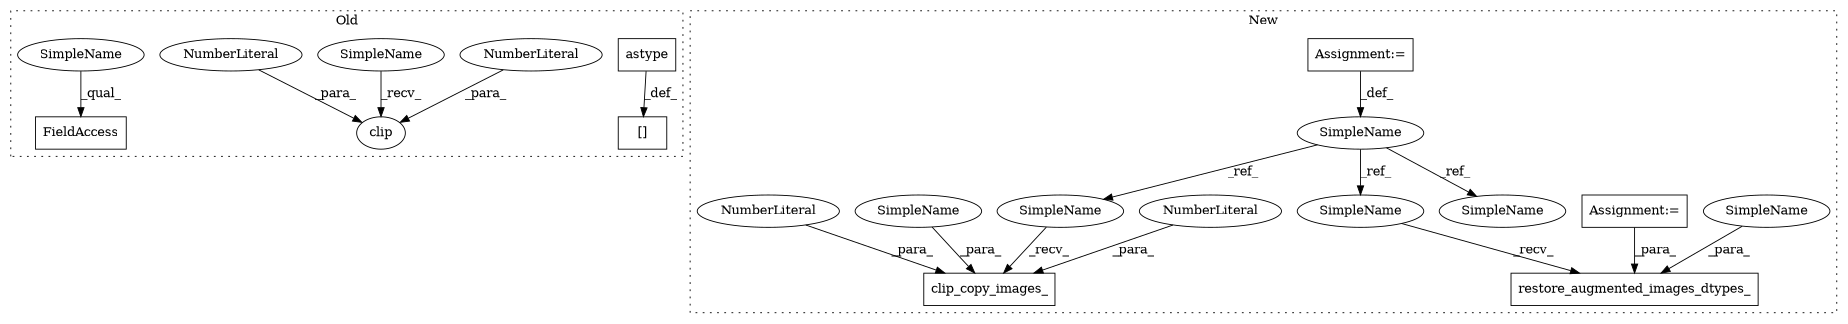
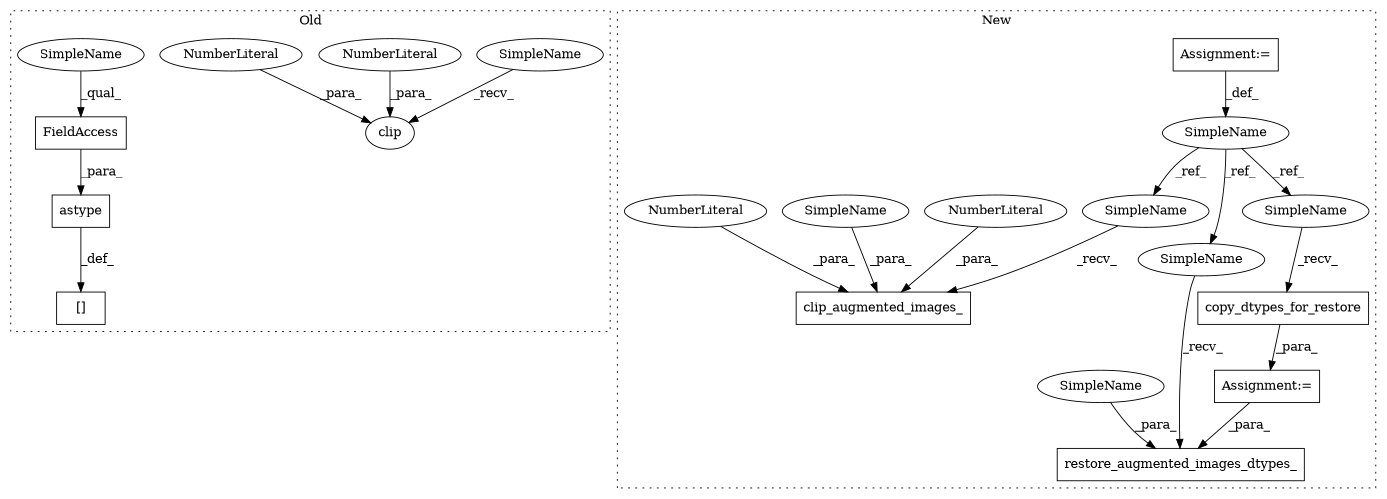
none -> (81, 168)
(989, 289) -> (883, 308)
none -> (1283, 308)
